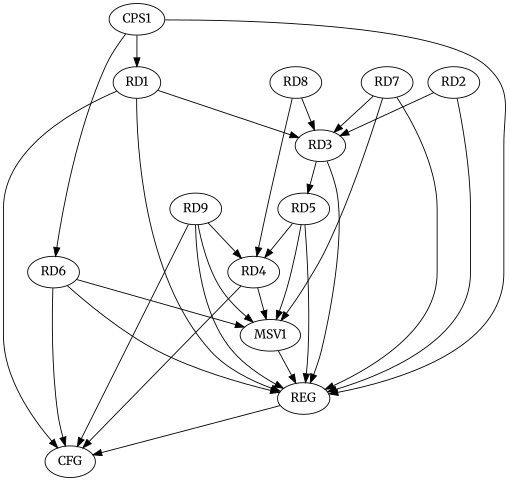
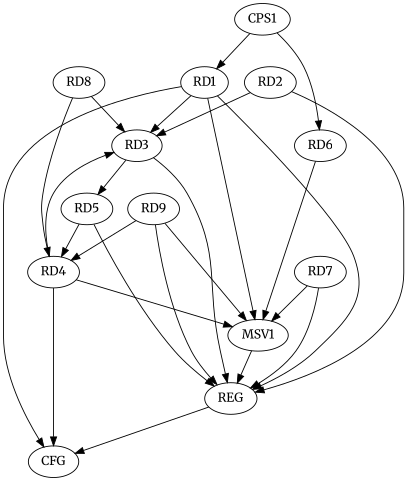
(357, 111) -> (54, 193)
(505, 113) -> none
(292, 268) -> (230, 205)
(135, 331) -> none
(161, 353) -> none
(53, 363) -> none
